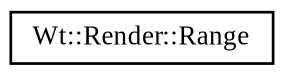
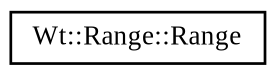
(142, 38) -> (138, 38)
